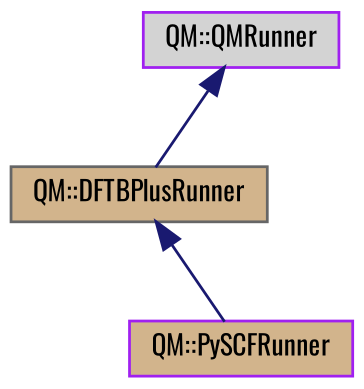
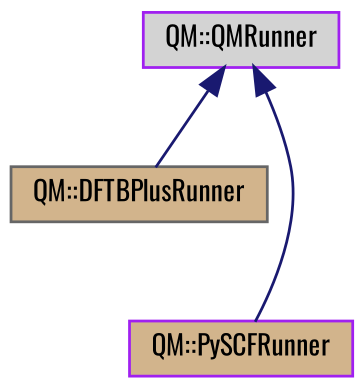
(198, 283) -> (292, 208)
